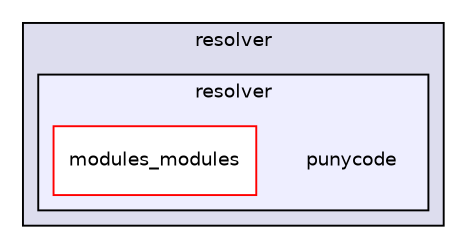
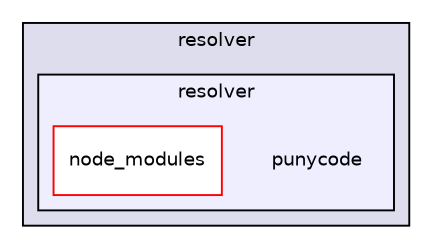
(155, 161) -> (138, 161)
